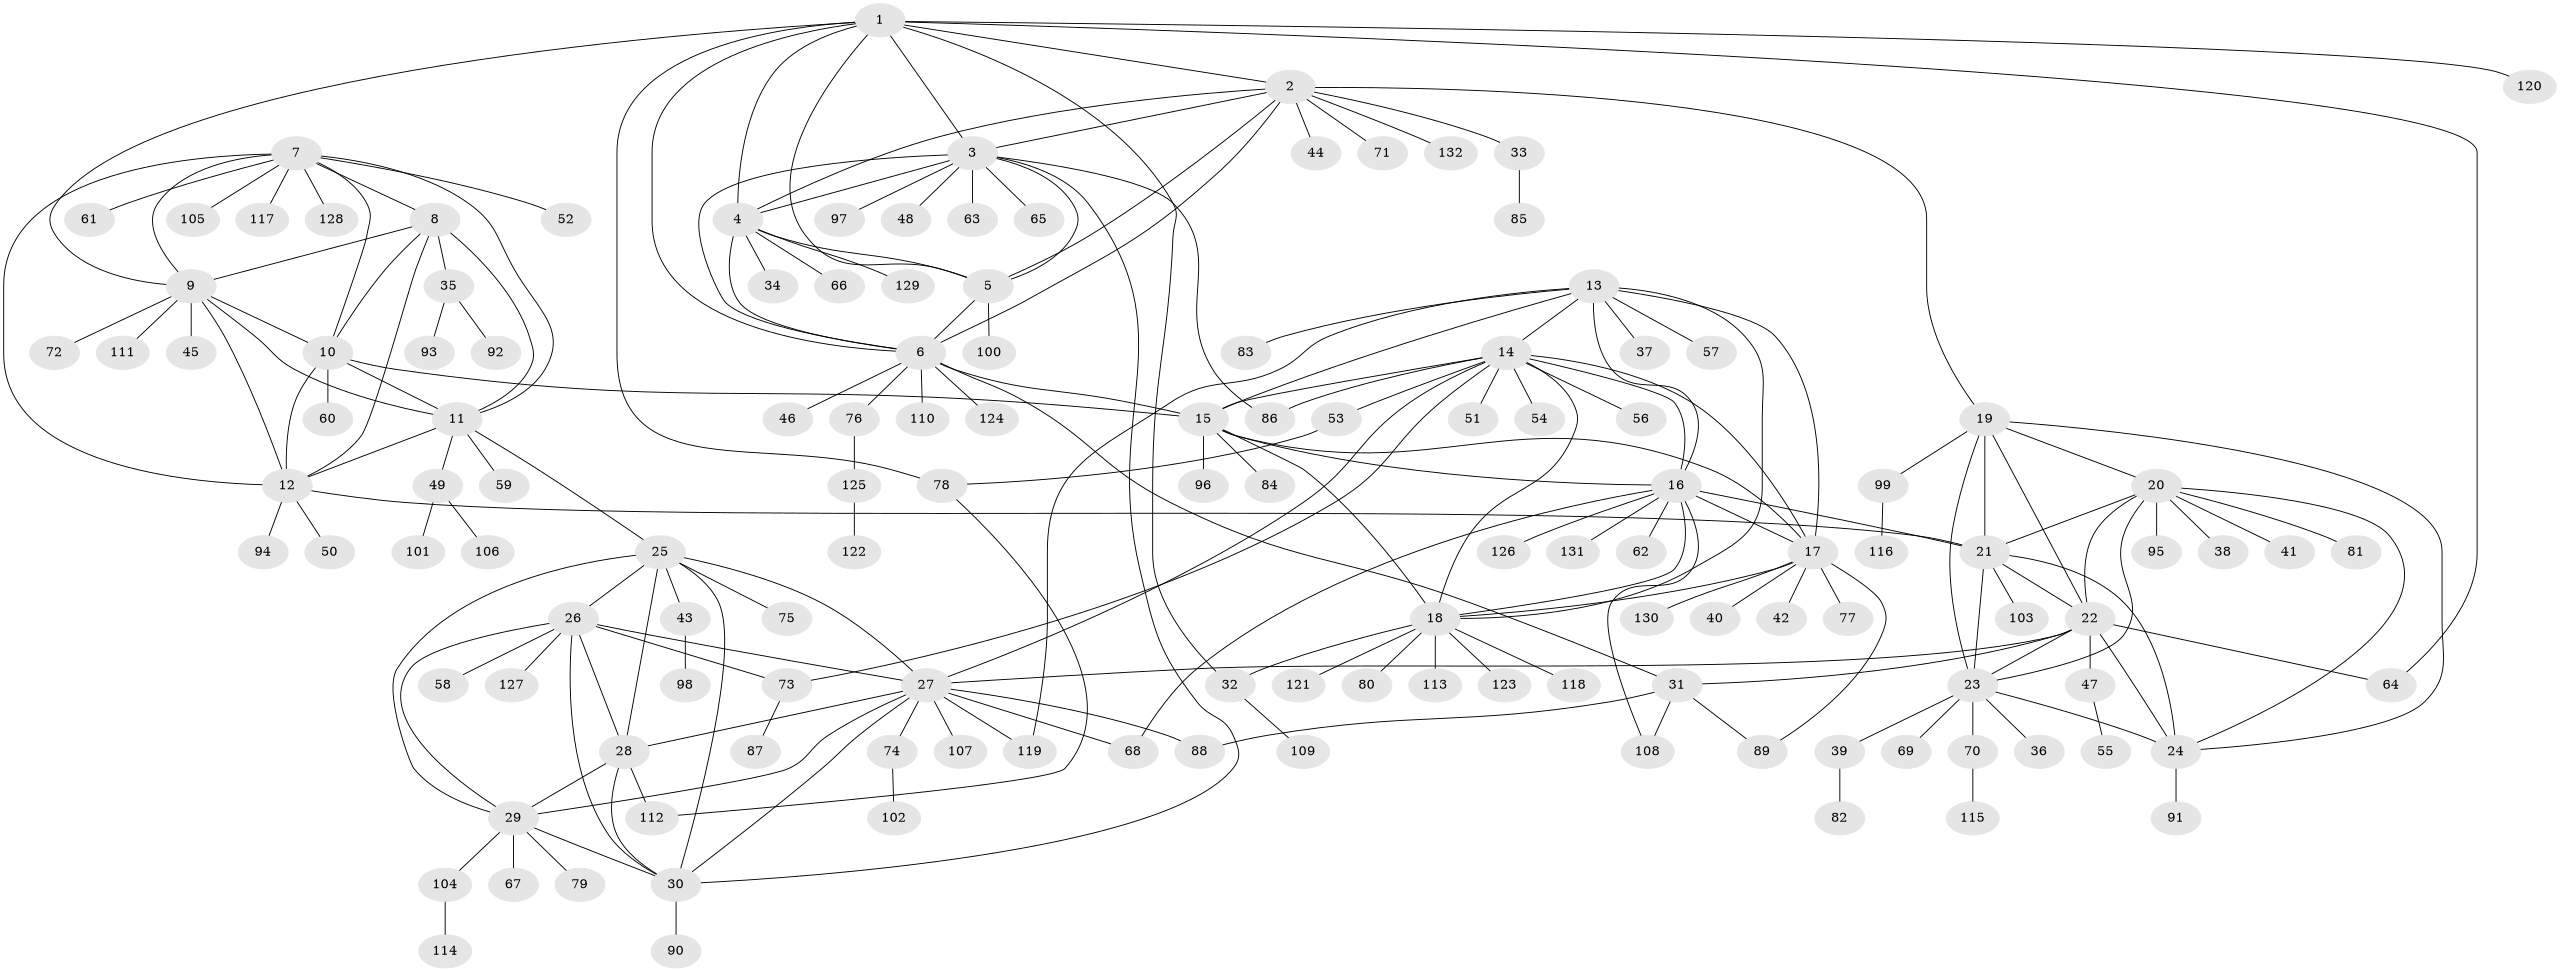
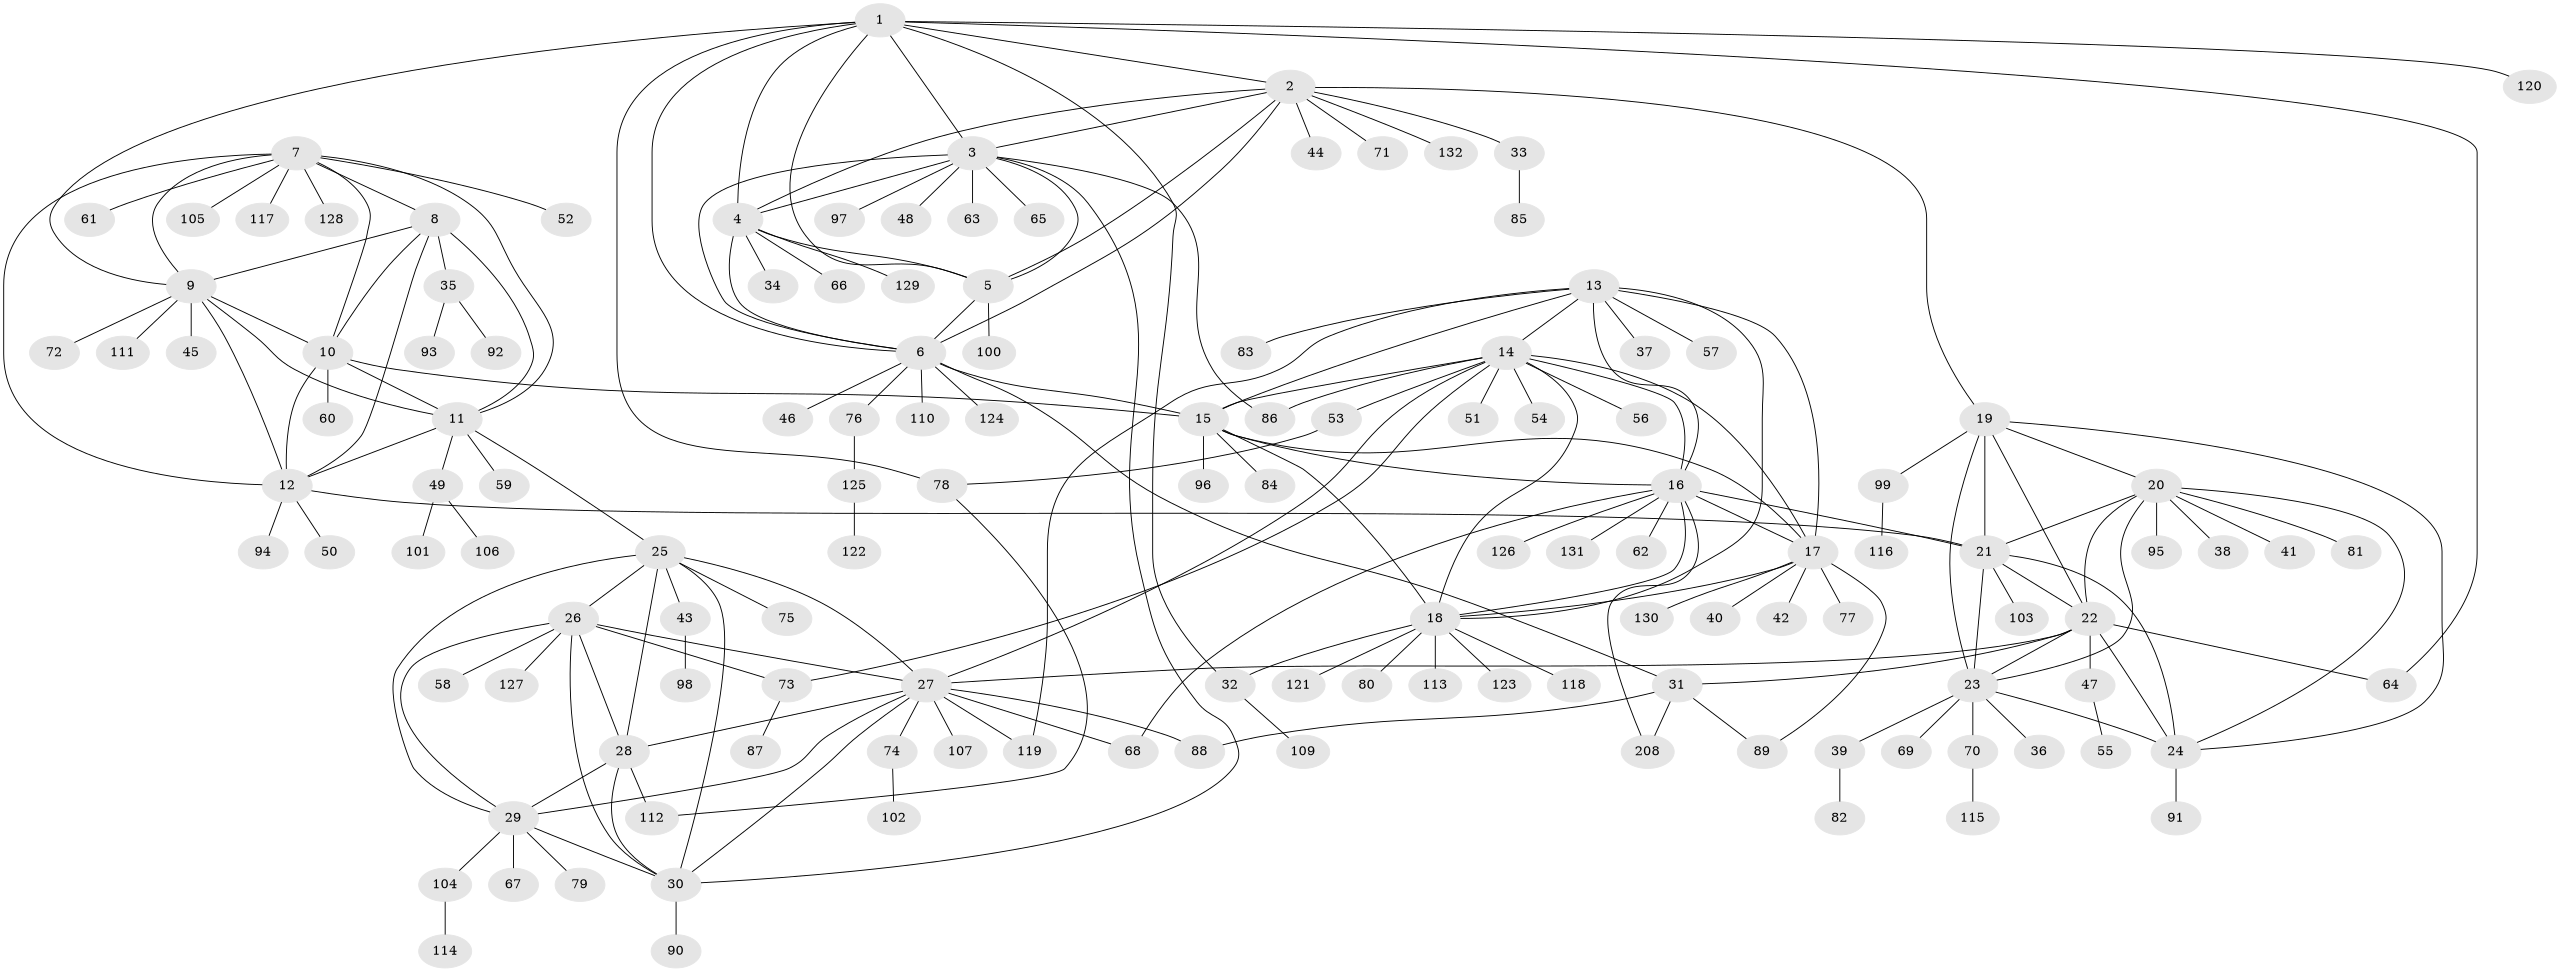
(1648, 752) -> (1648, 752)
